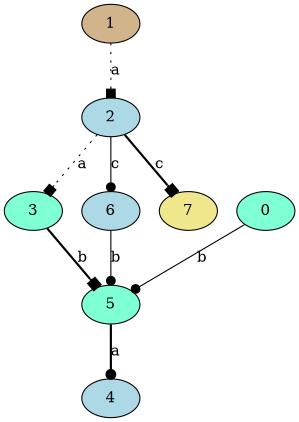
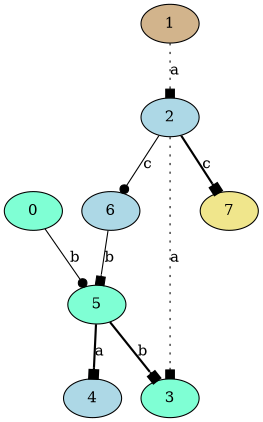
(111, 253) -> (105, 252)
(69, 254) -> (130, 347)
(111, 347) -> (95, 346)
